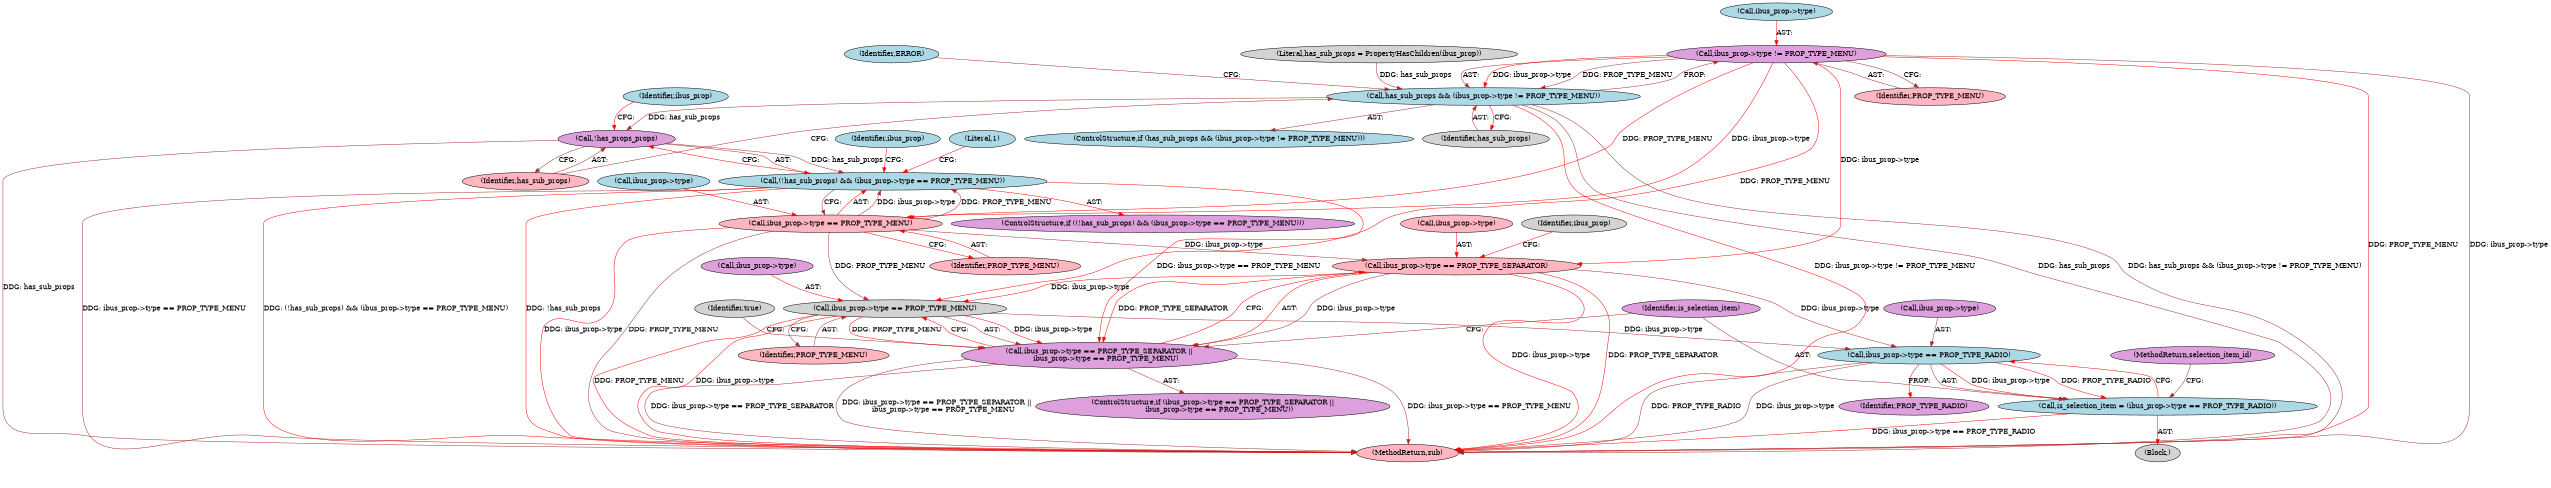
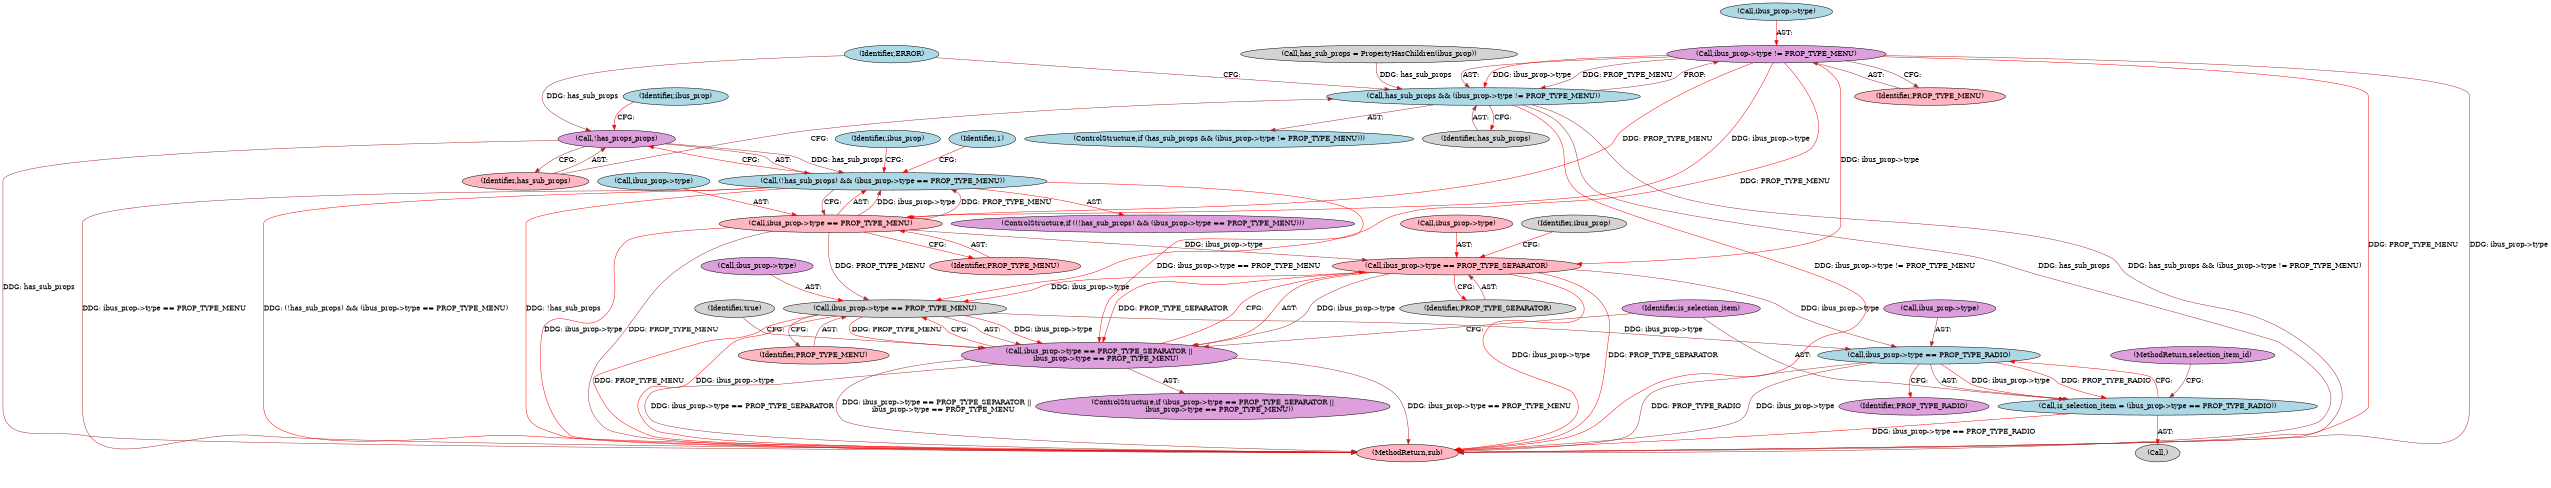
(1379, 54) -> (1379, 54)
(977, 101) -> (661, 65)
(982, 139) -> (982, 139)
none -> (1488, 309)
(1921, 381) -> (1921, 381)
(2158, 453) -> (2158, 453)
